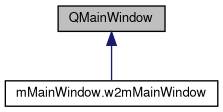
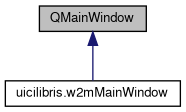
(112, 94) -> (93, 94)
